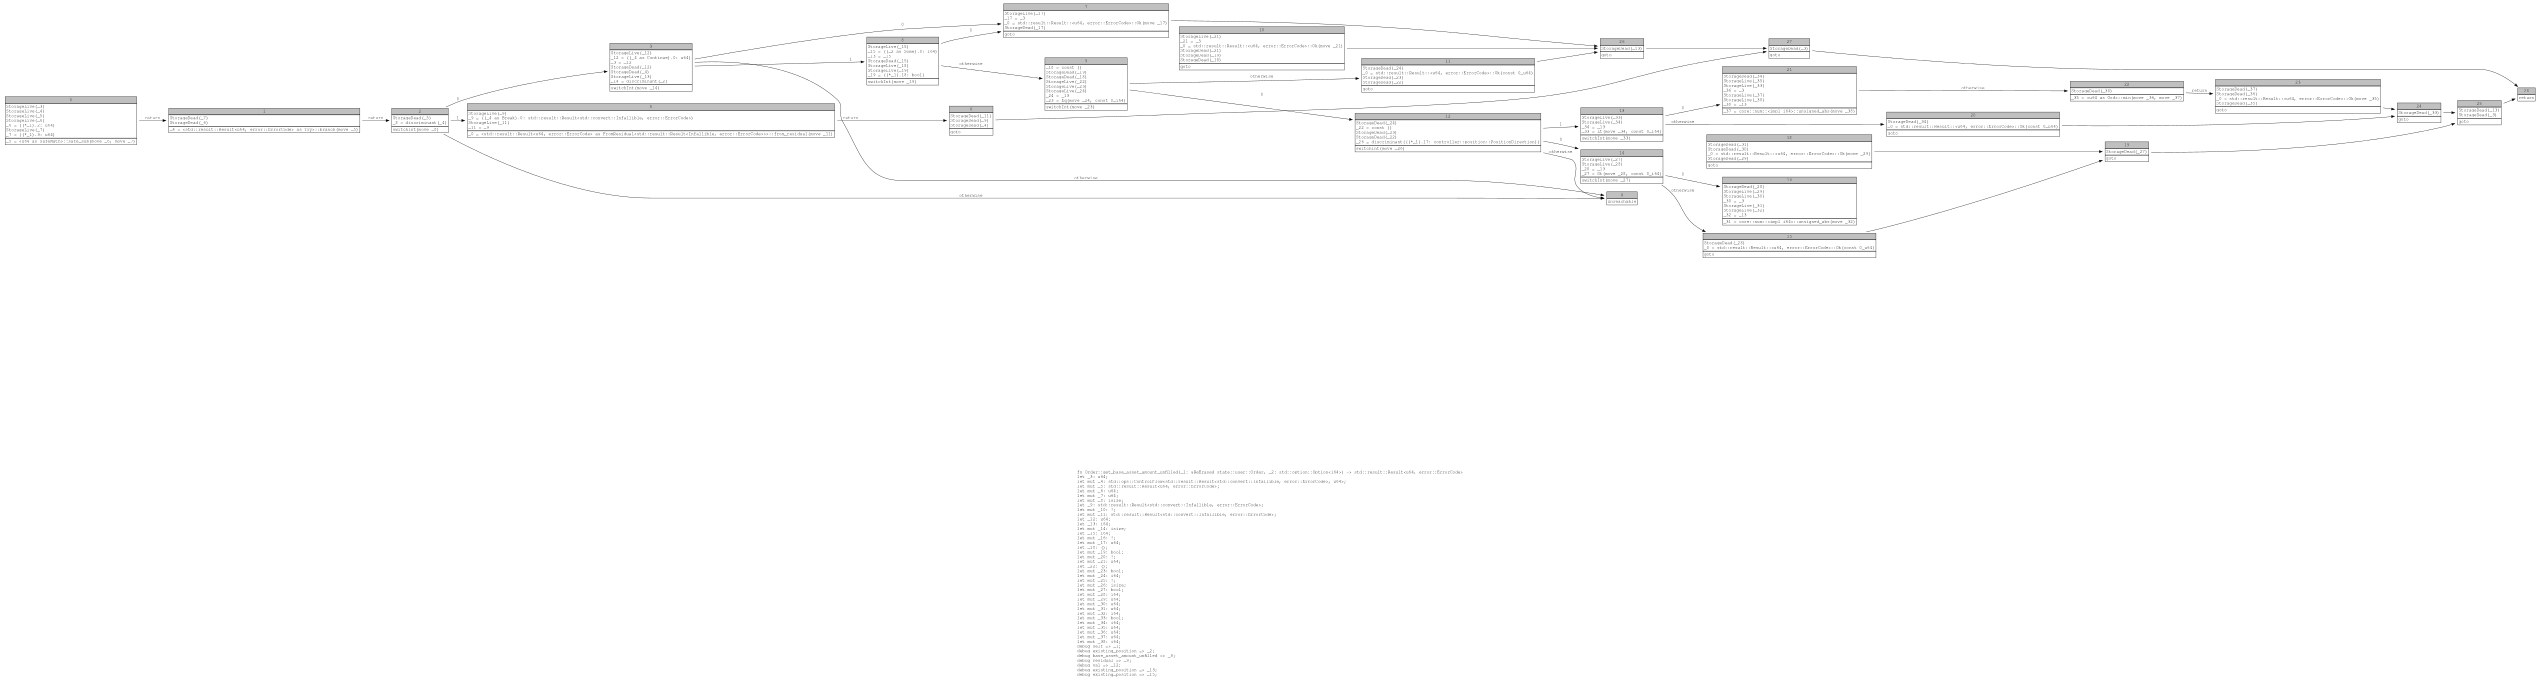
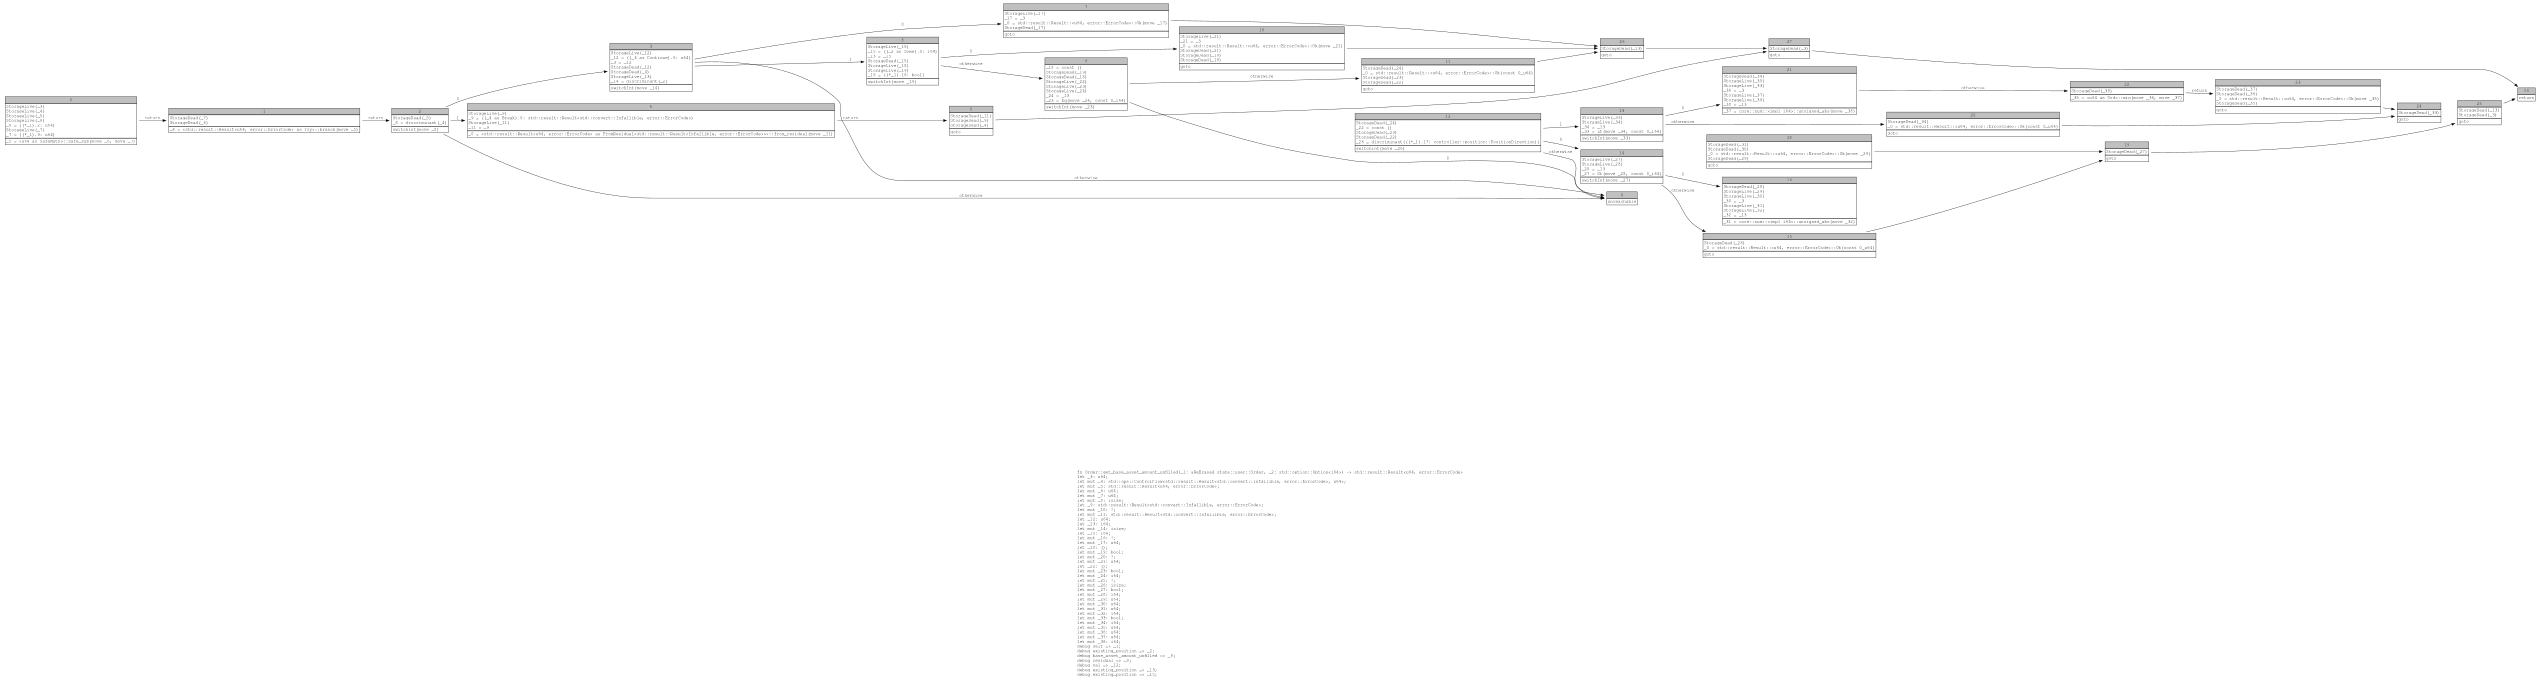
(969, 37) -> (1057, 52)
(1240, 105) -> (1367, 162)
(2448, 113) -> none
